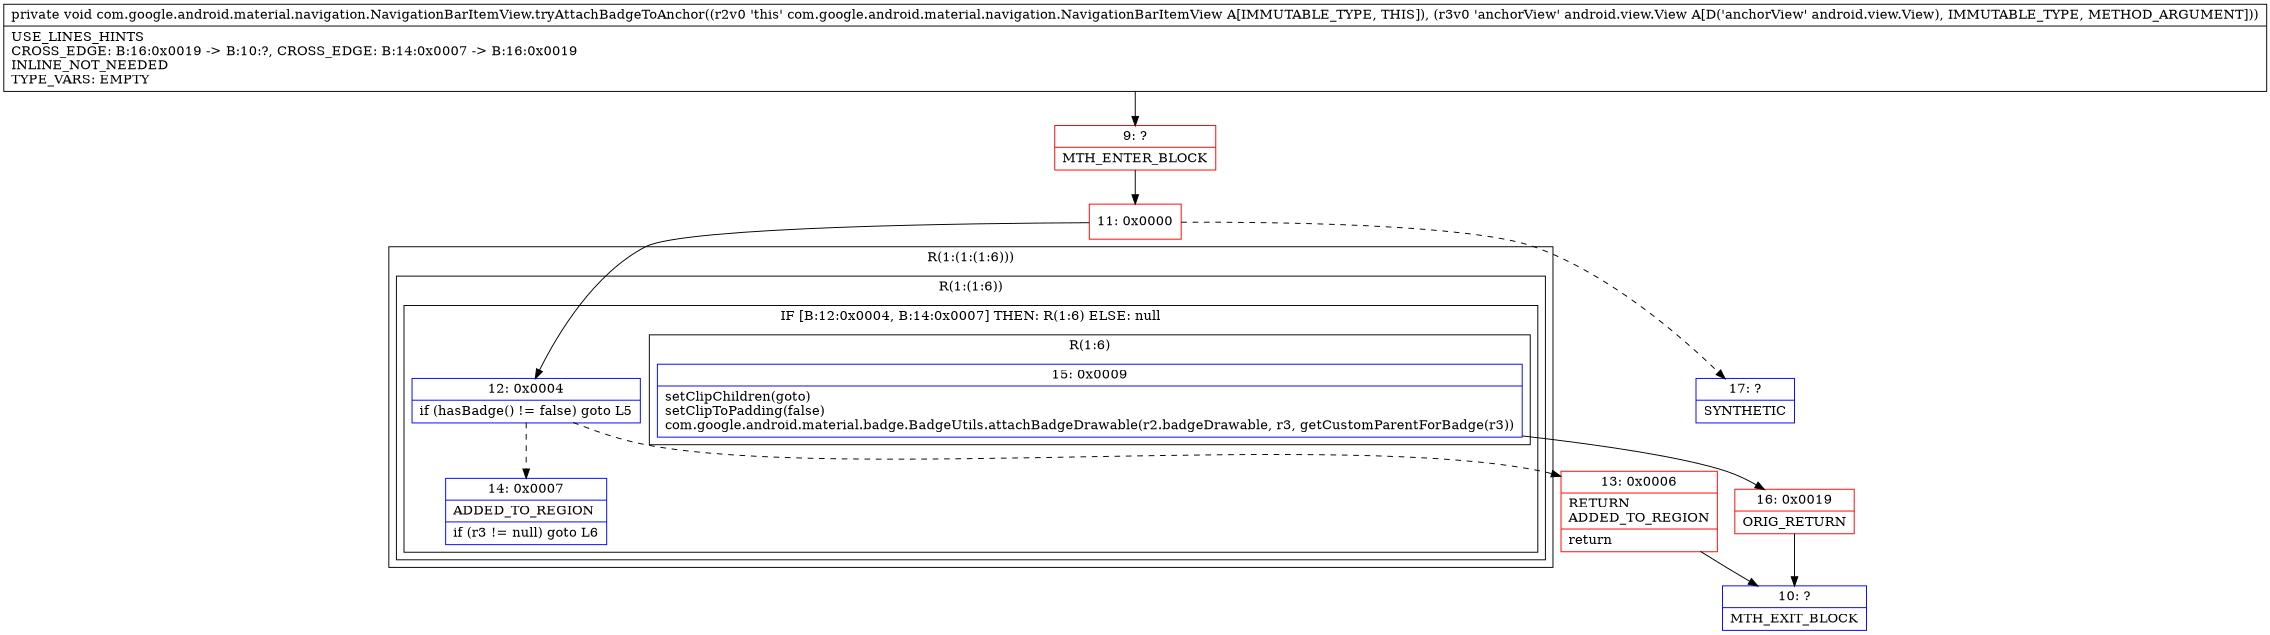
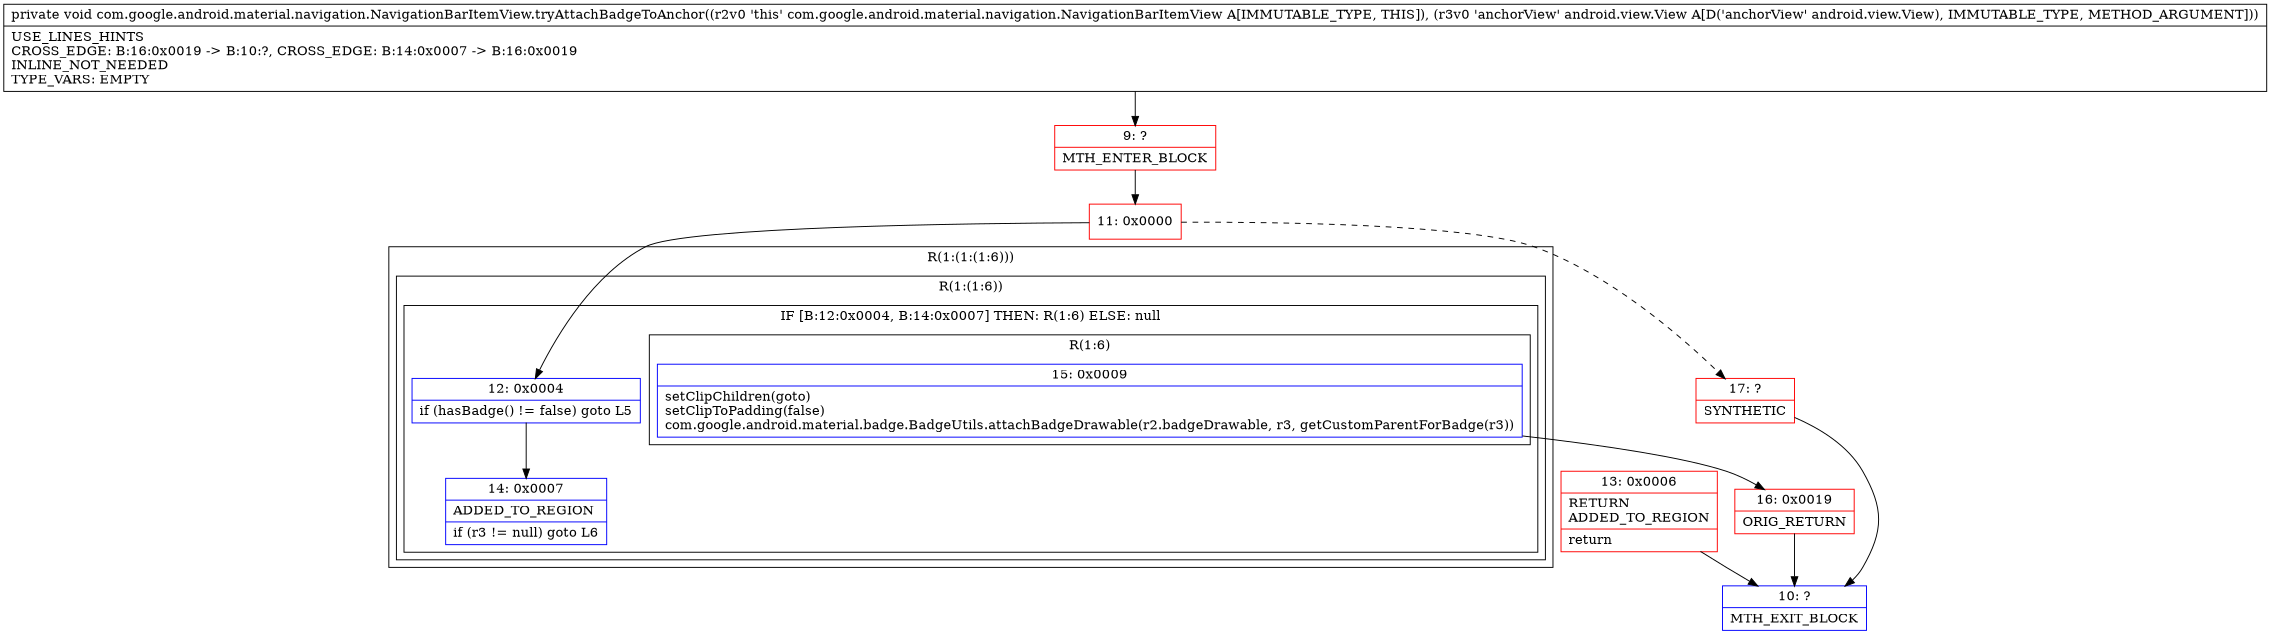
(1745, 401) -> (1745, 401)
(526, 446) -> (526, 446)
(1061, 457) -> none
none -> (1870, 485)
